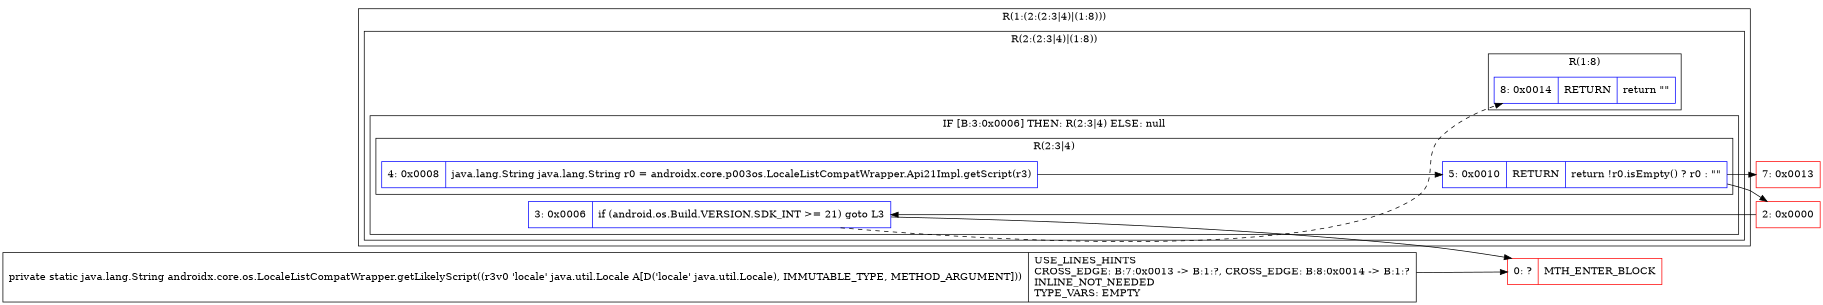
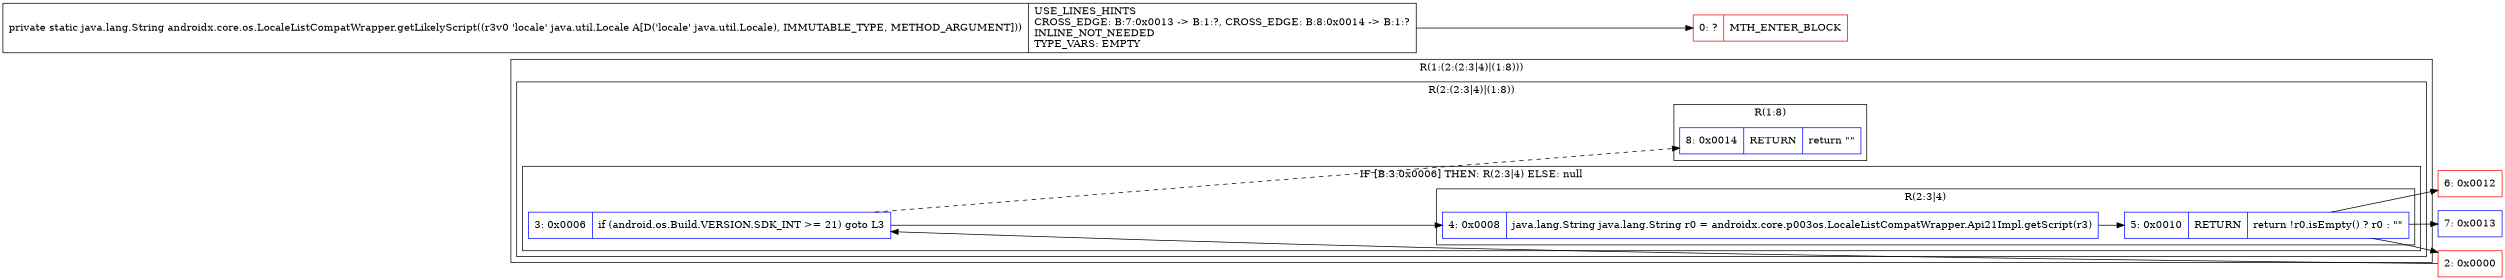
(1788, 175) -> (2470, 224)
none -> (2470, 184)
(1198, 229) -> (1163, 225)
